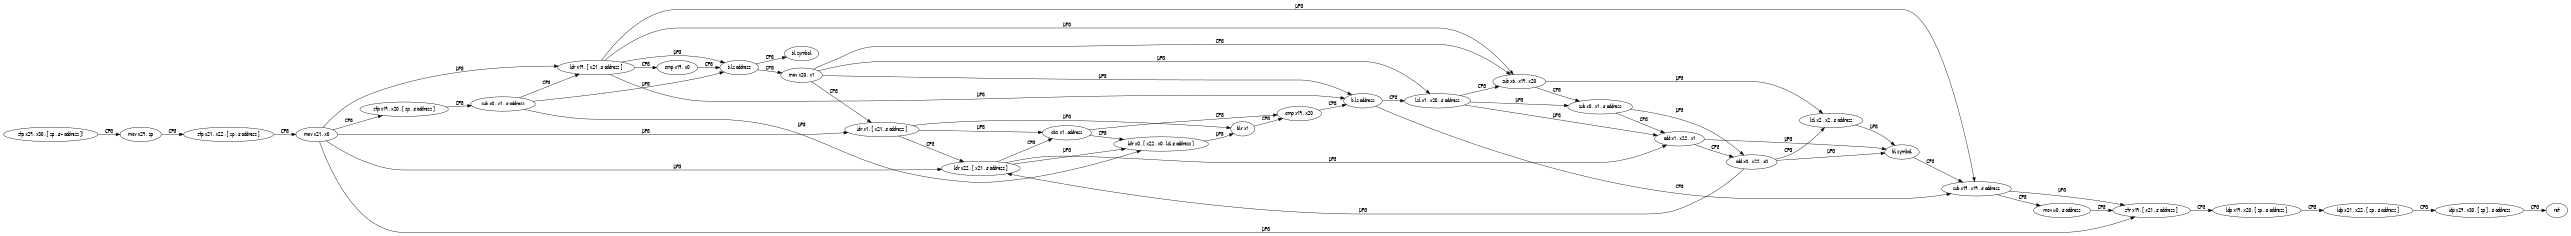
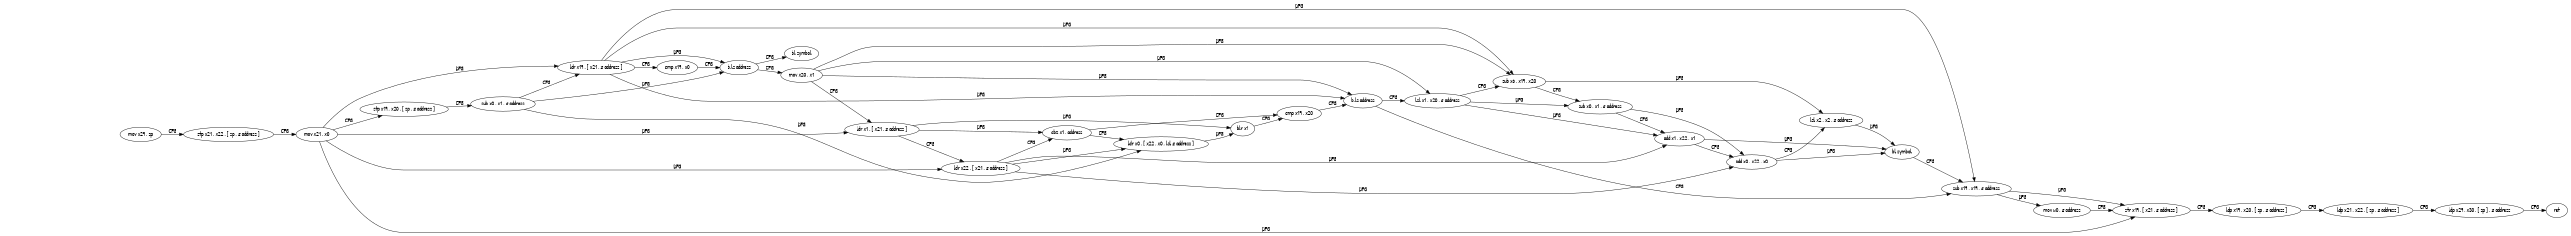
(1220, 41) -> (1220, 41)
(51, 134) -> none
(2022, 197) -> (2022, 197)
(1383, 214) -> (1373, 193)
